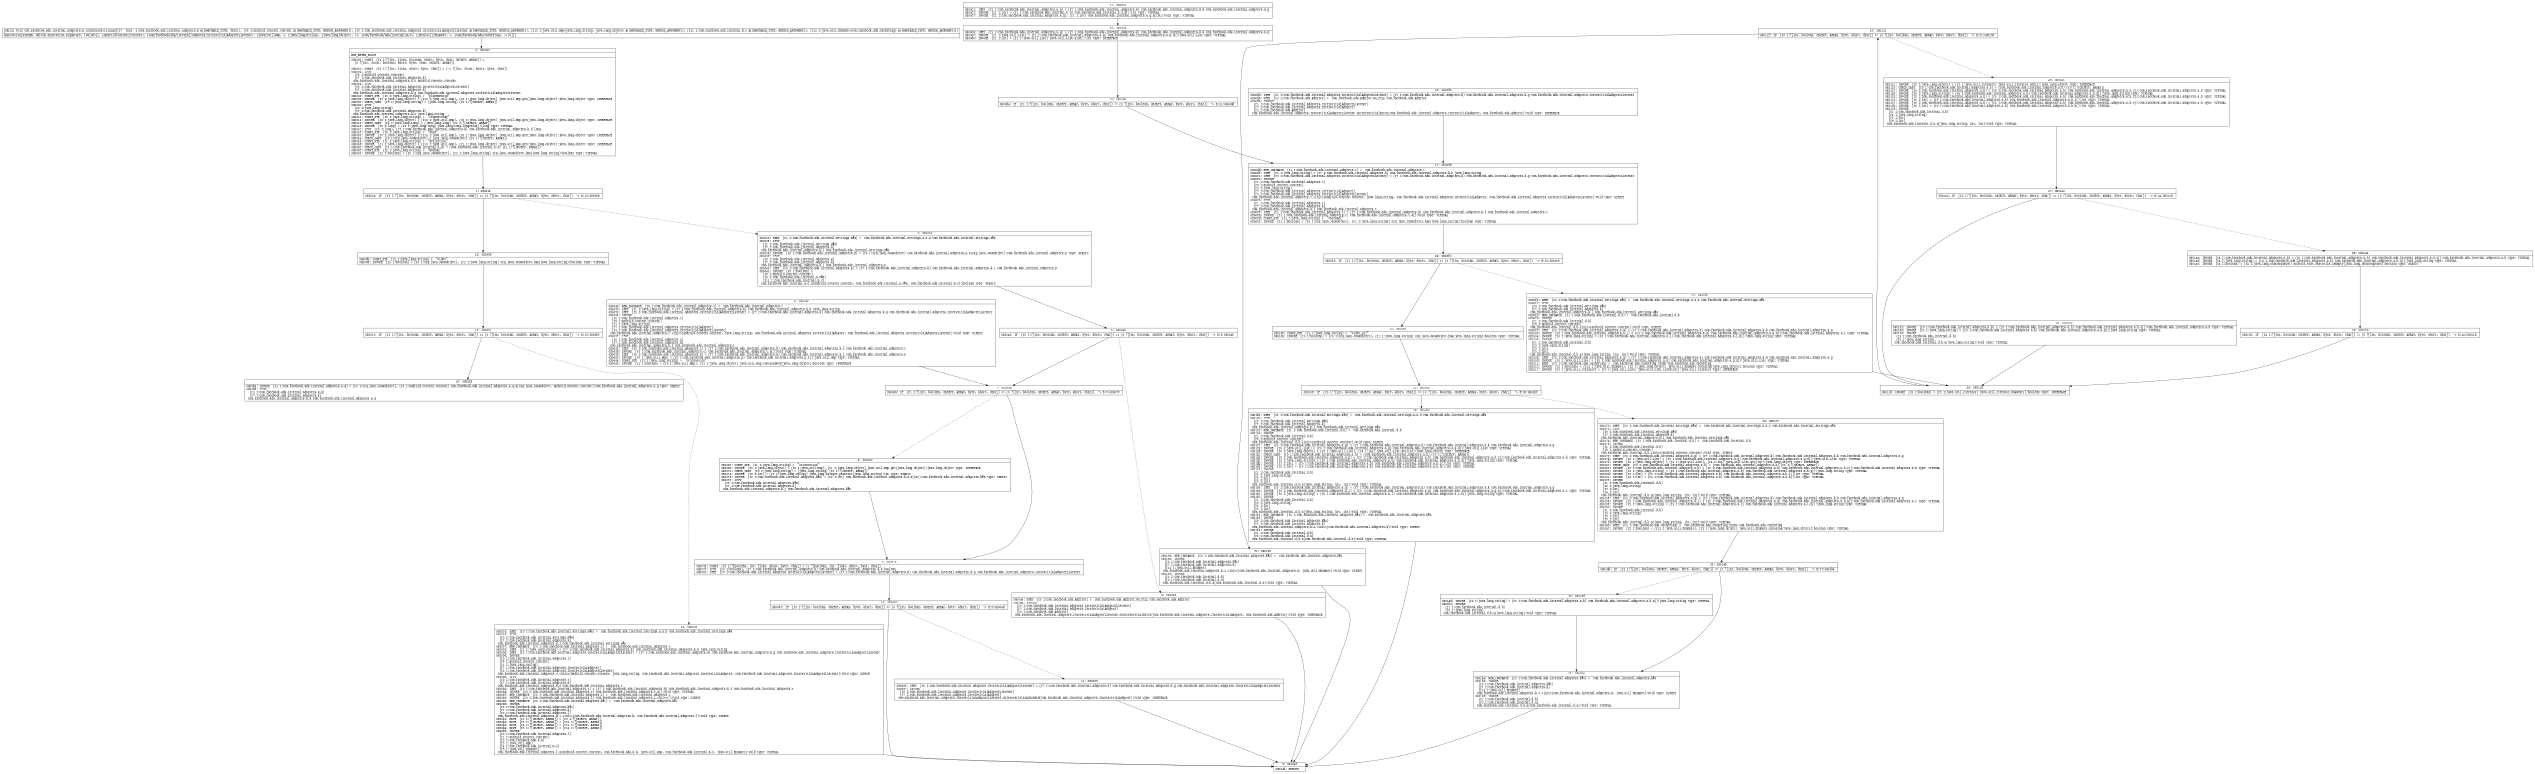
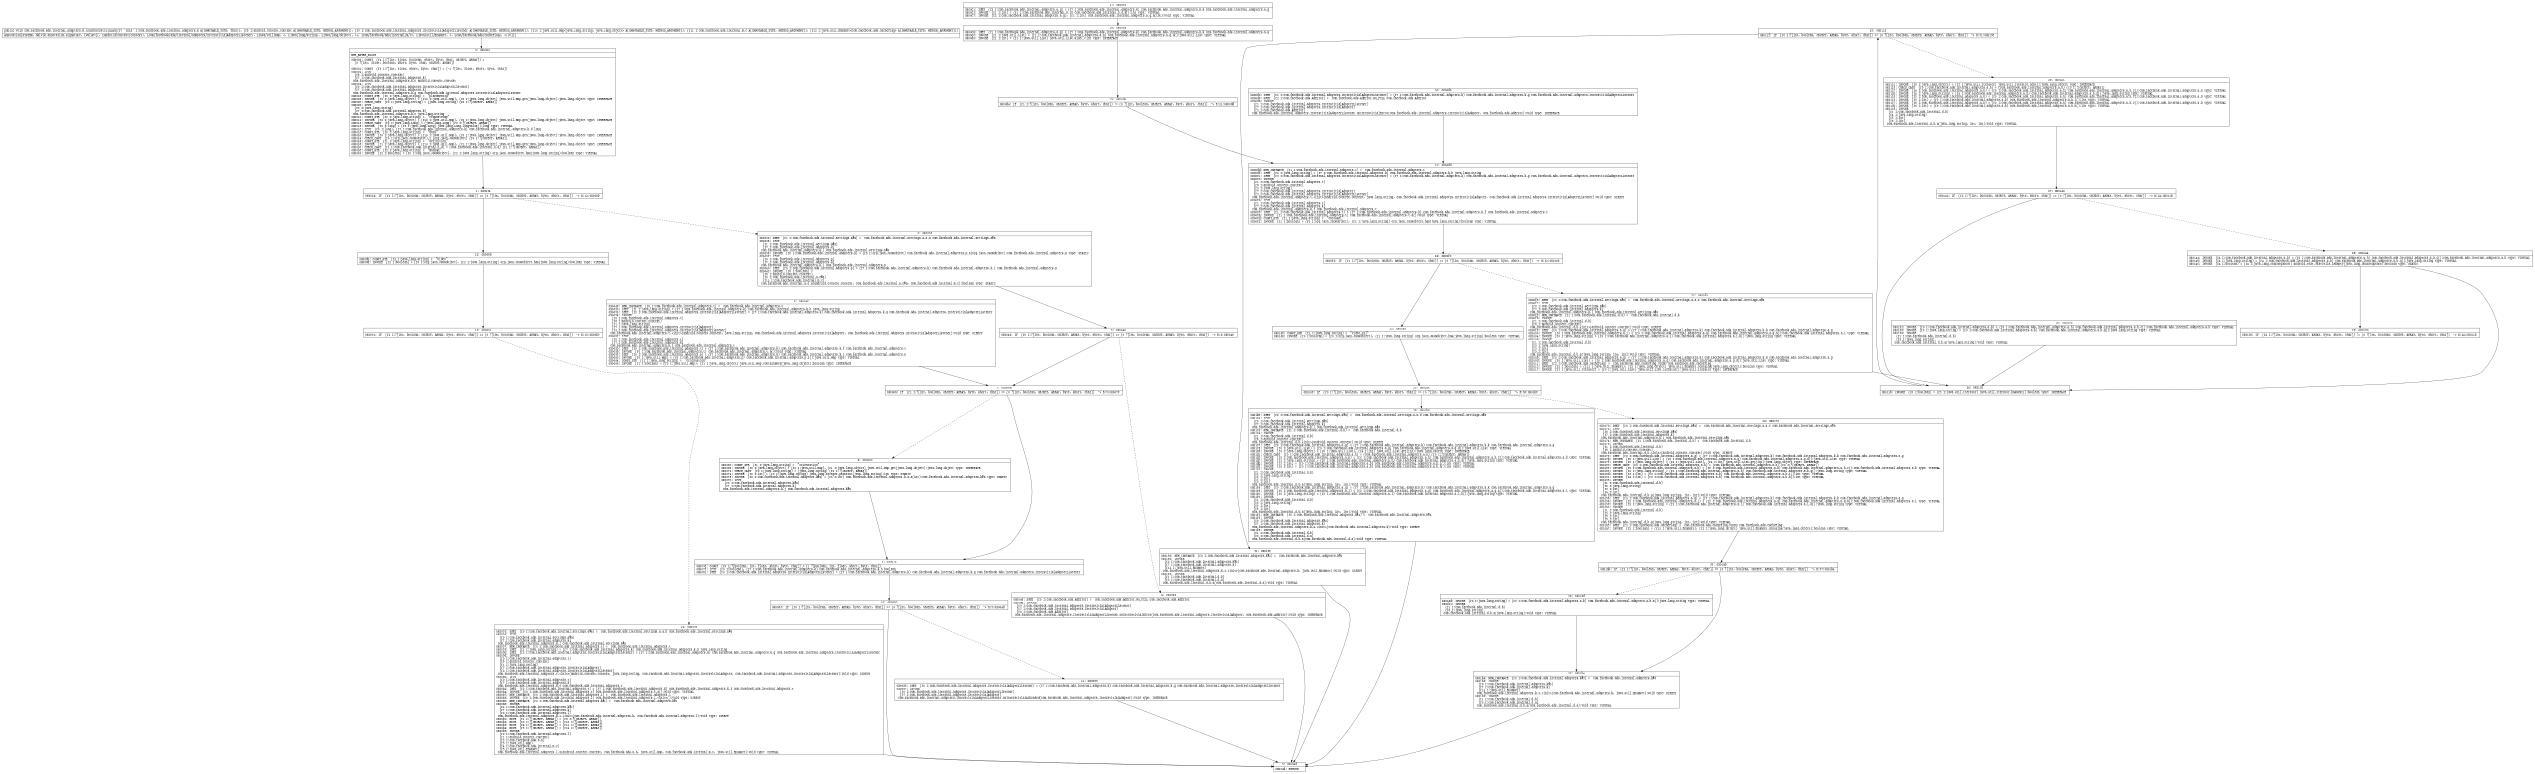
(2213, 376) -> (2361, 385)
(464, 390) -> none
